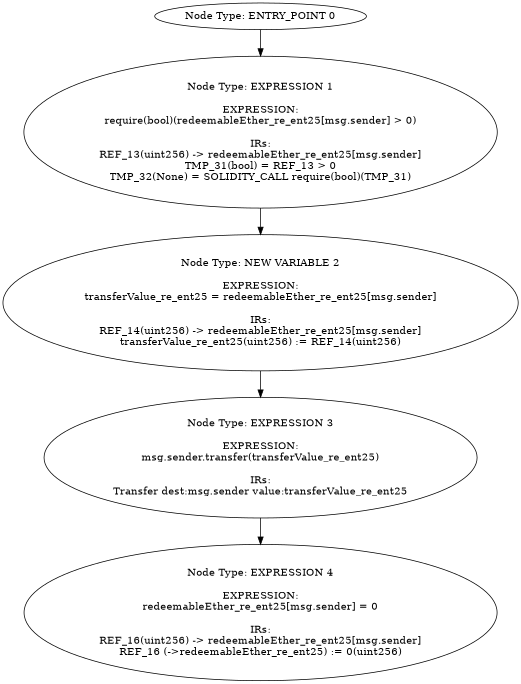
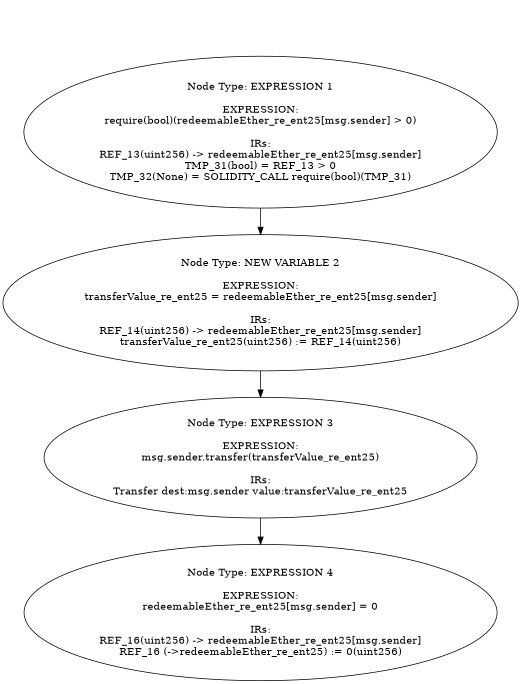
(261, 16) -> none
